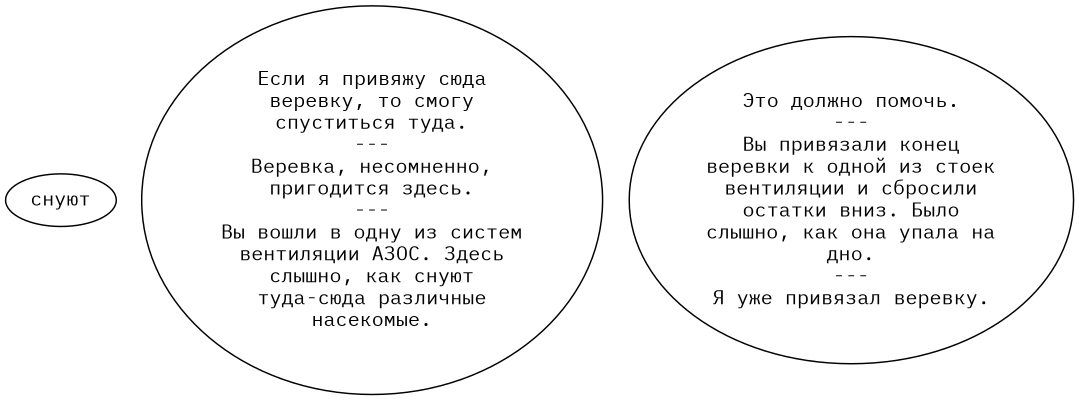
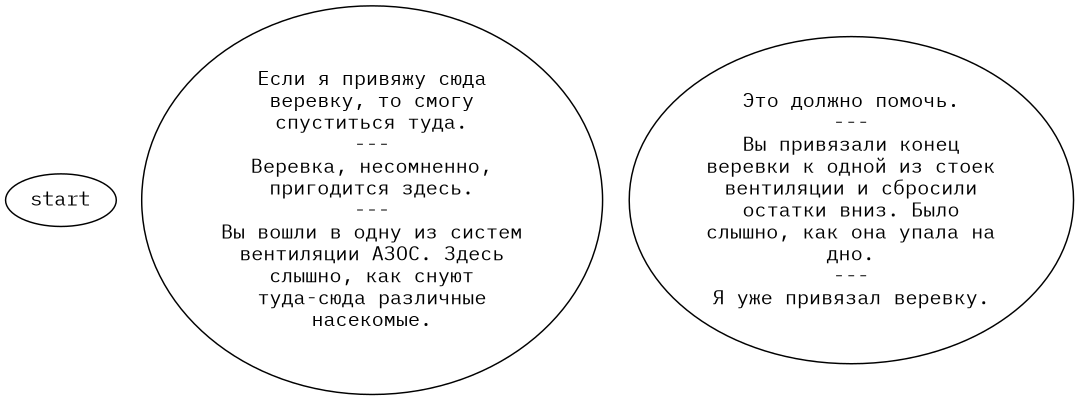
(61, 200) -> (61, 200)
